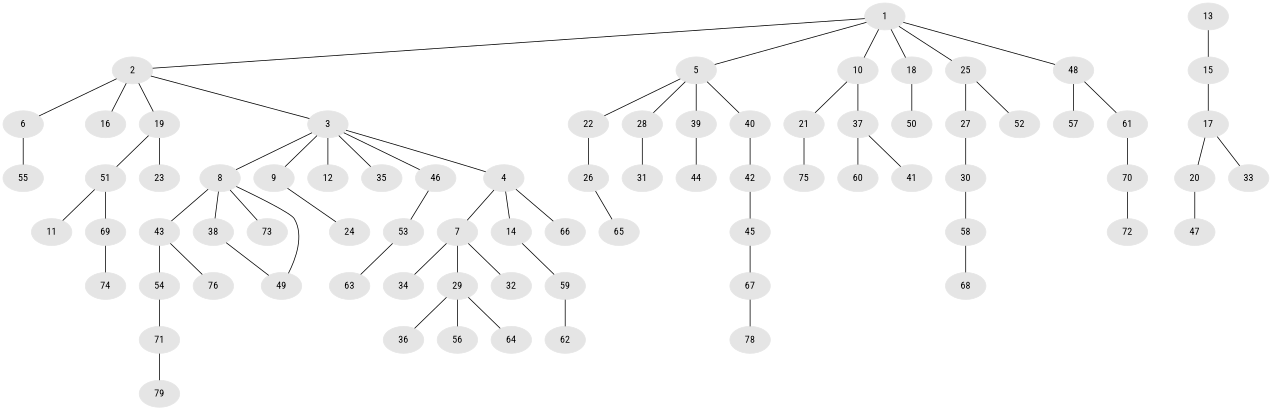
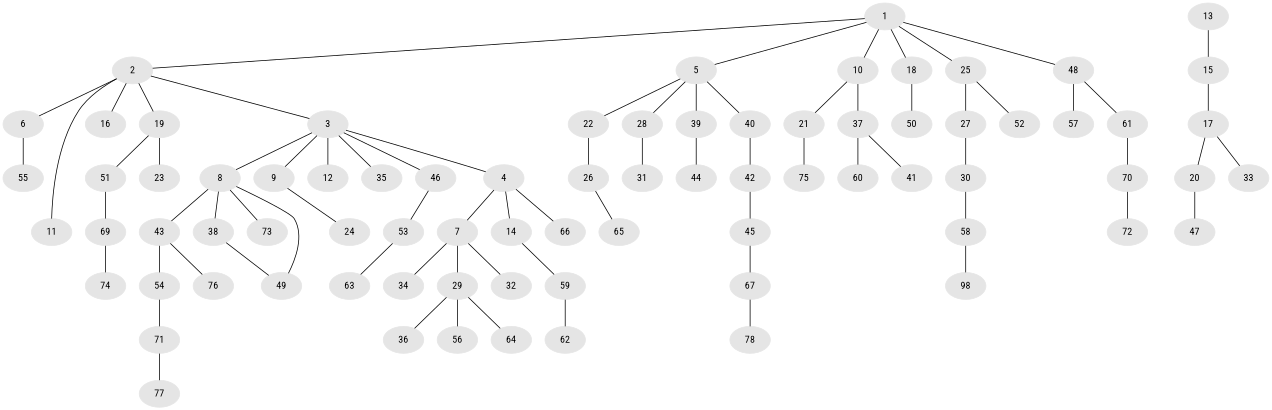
(79, 205) -> (65, 139)
(966, 286) -> (966, 286)
(159, 394) -> (159, 394)
